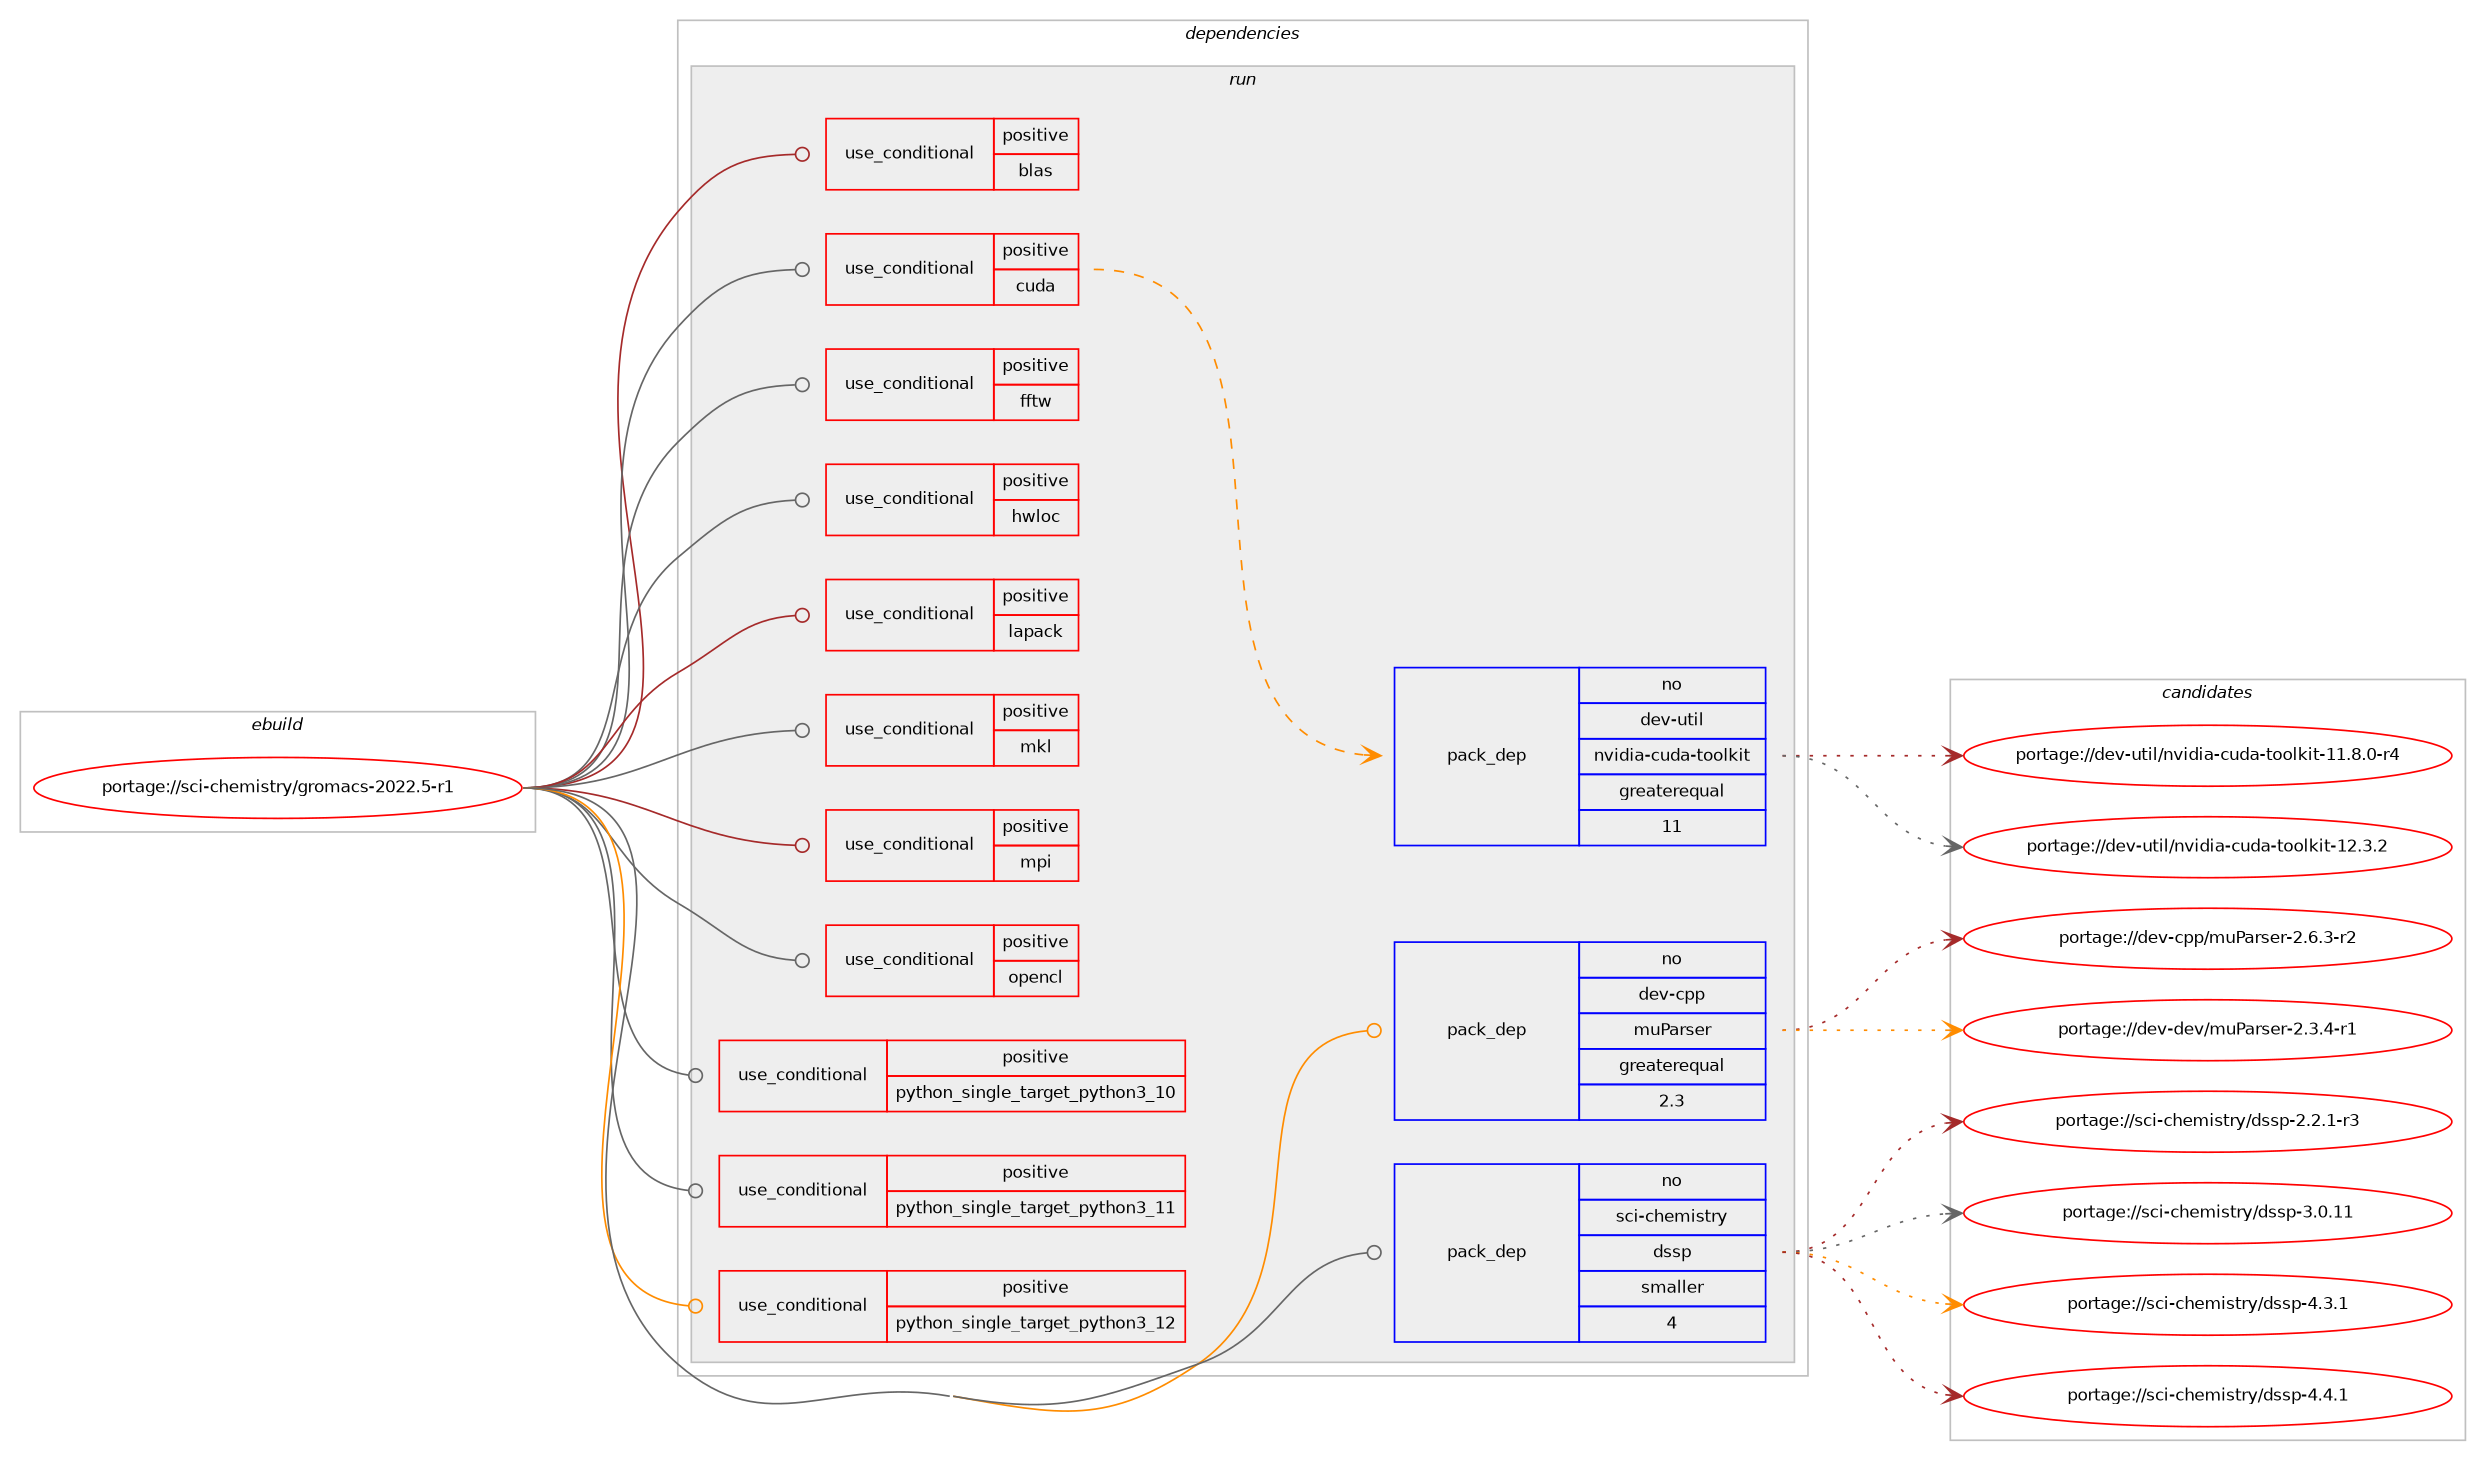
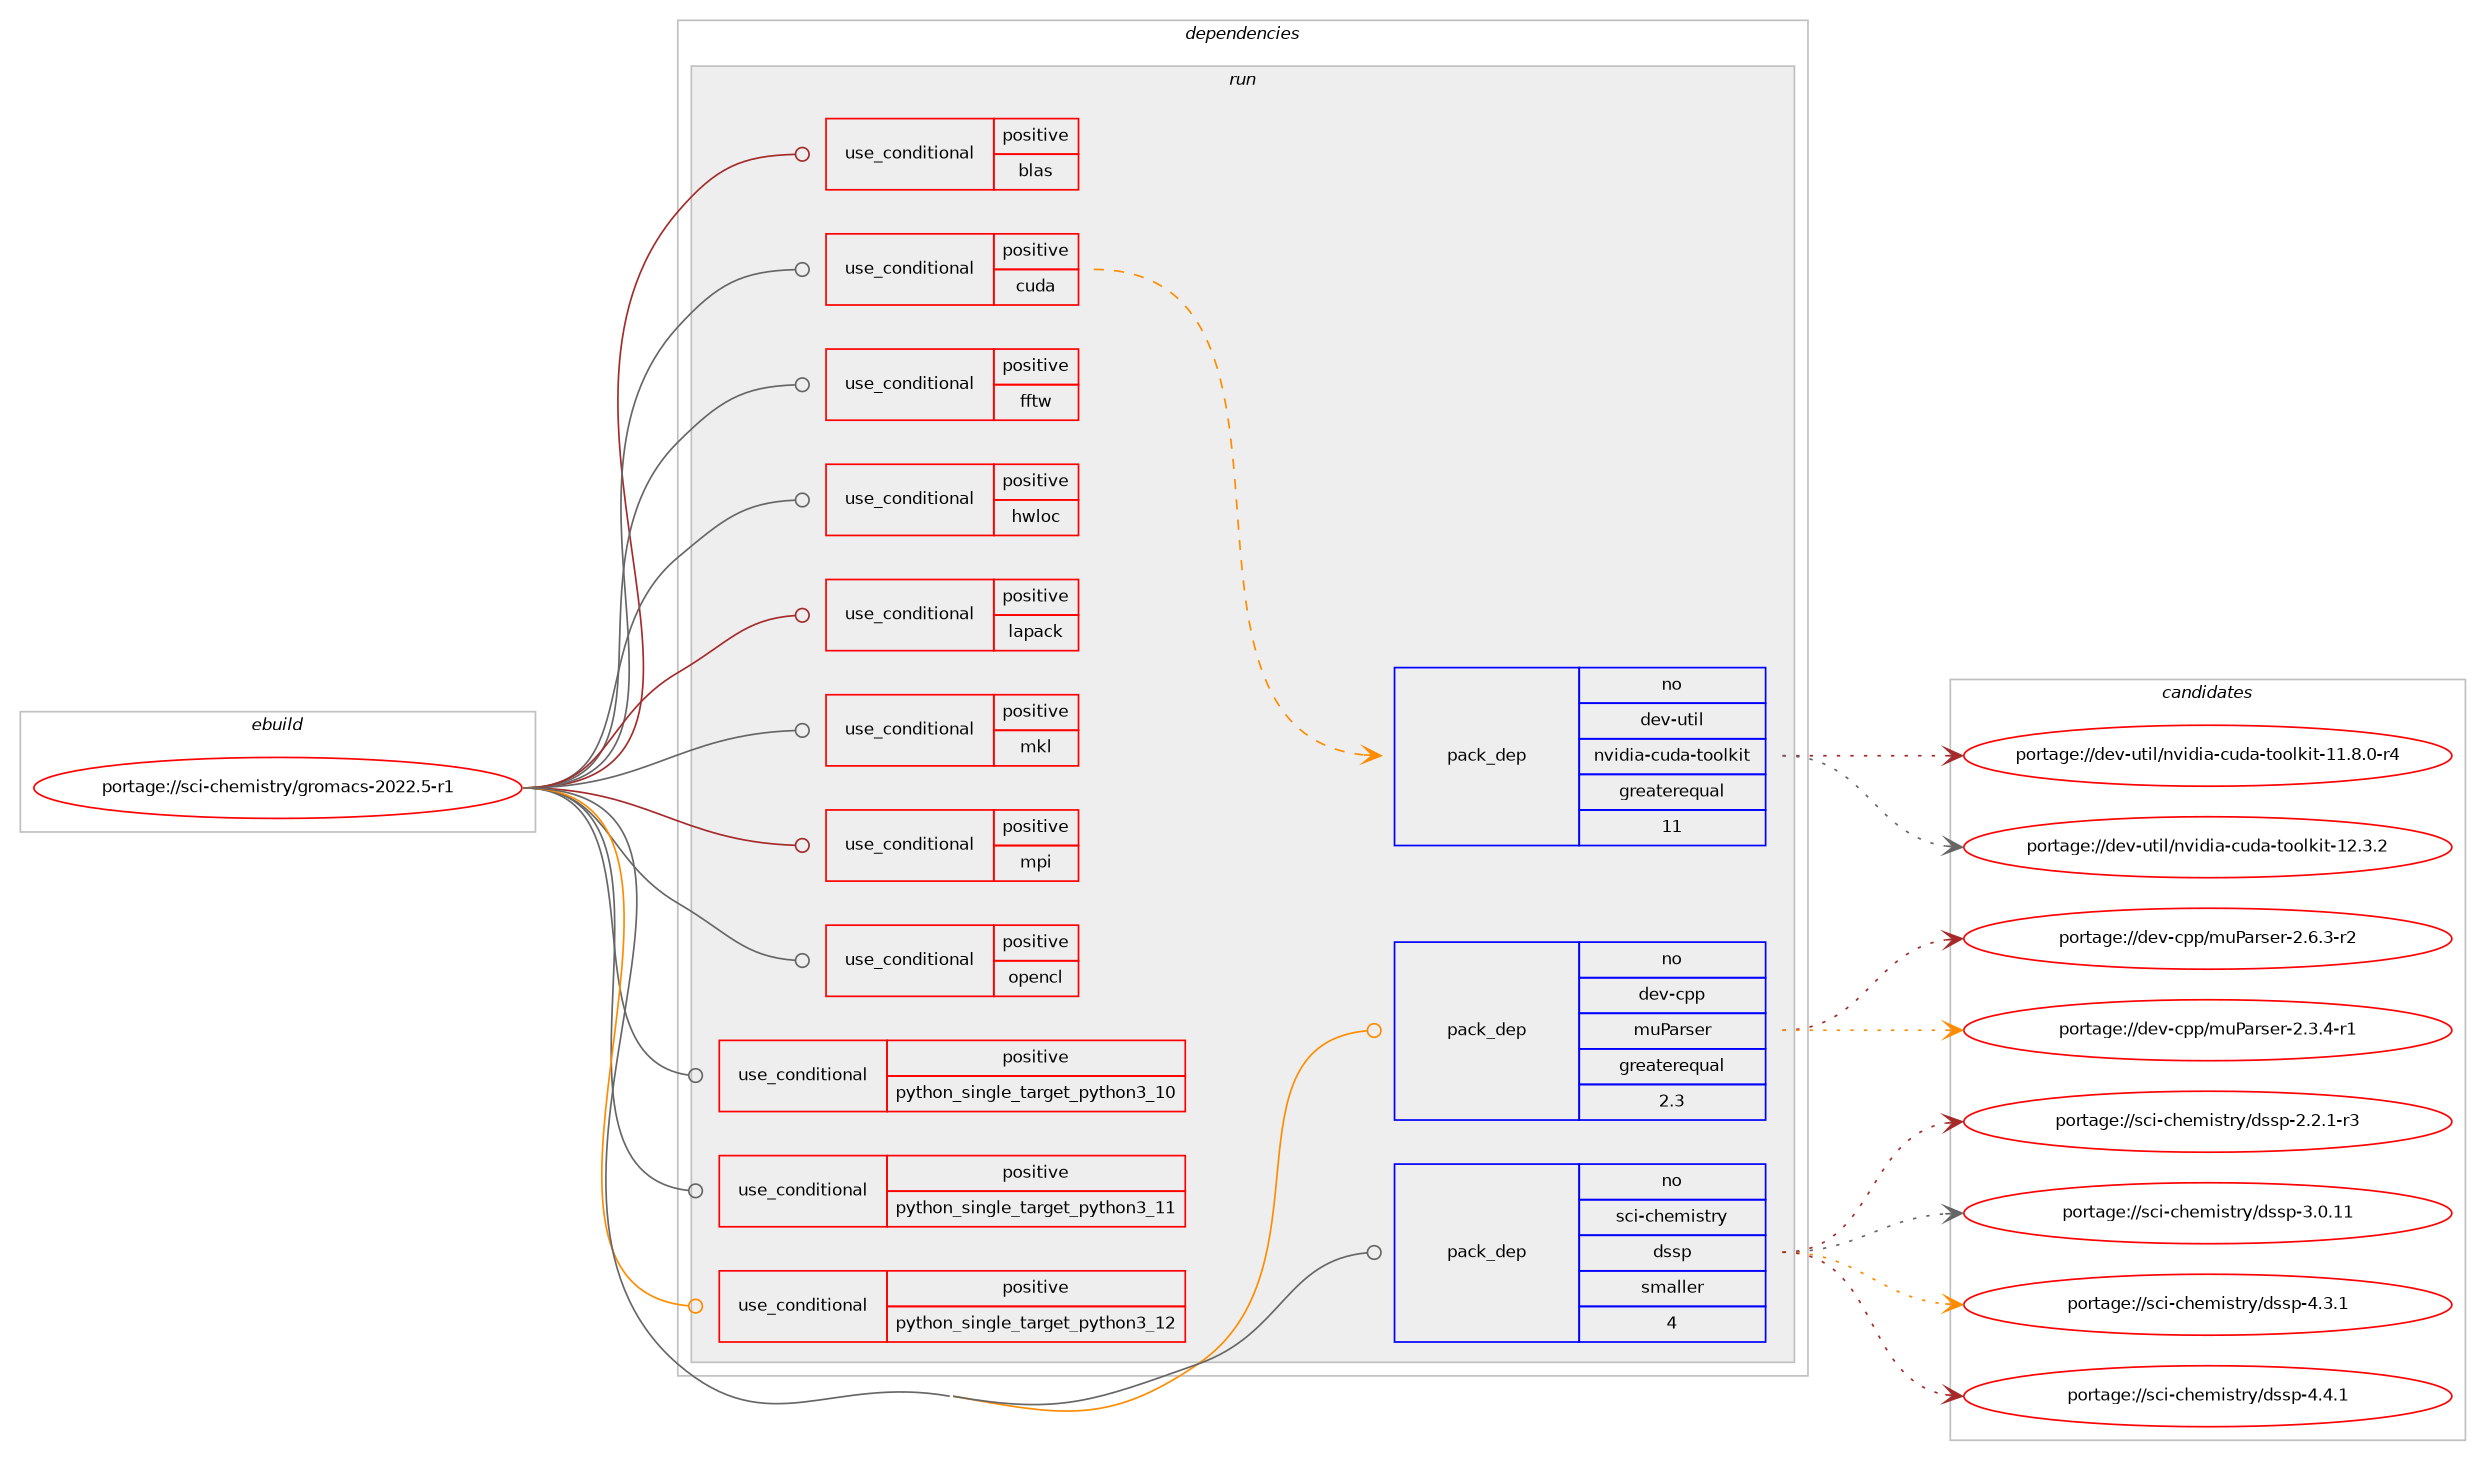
(2208, 1030) -> (2208, 1030)
